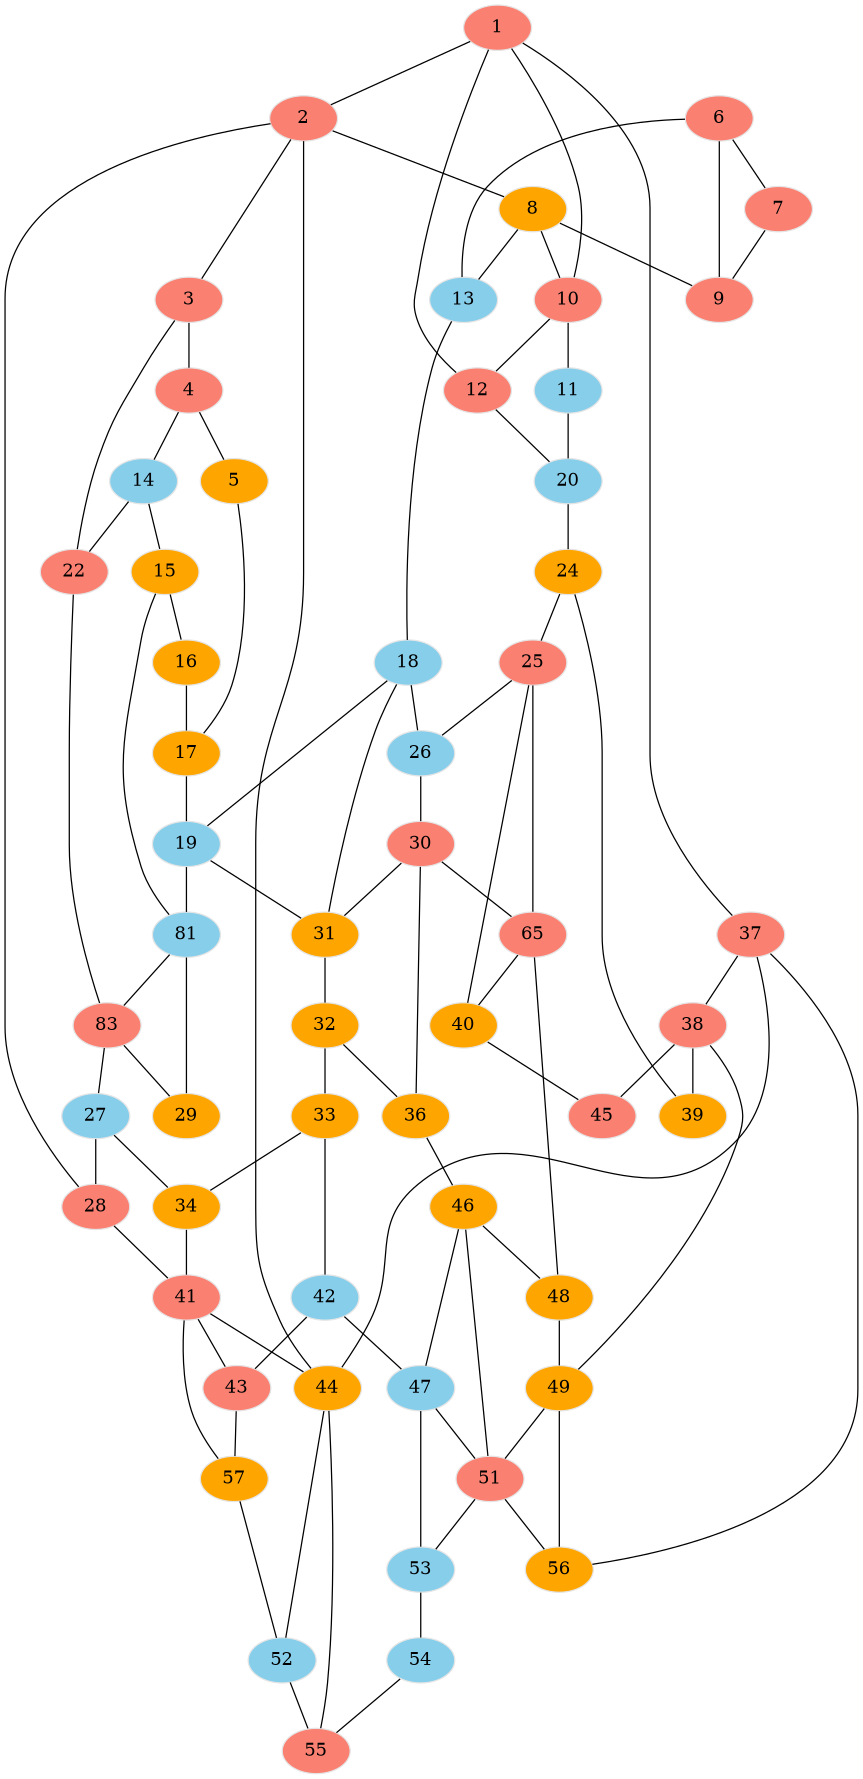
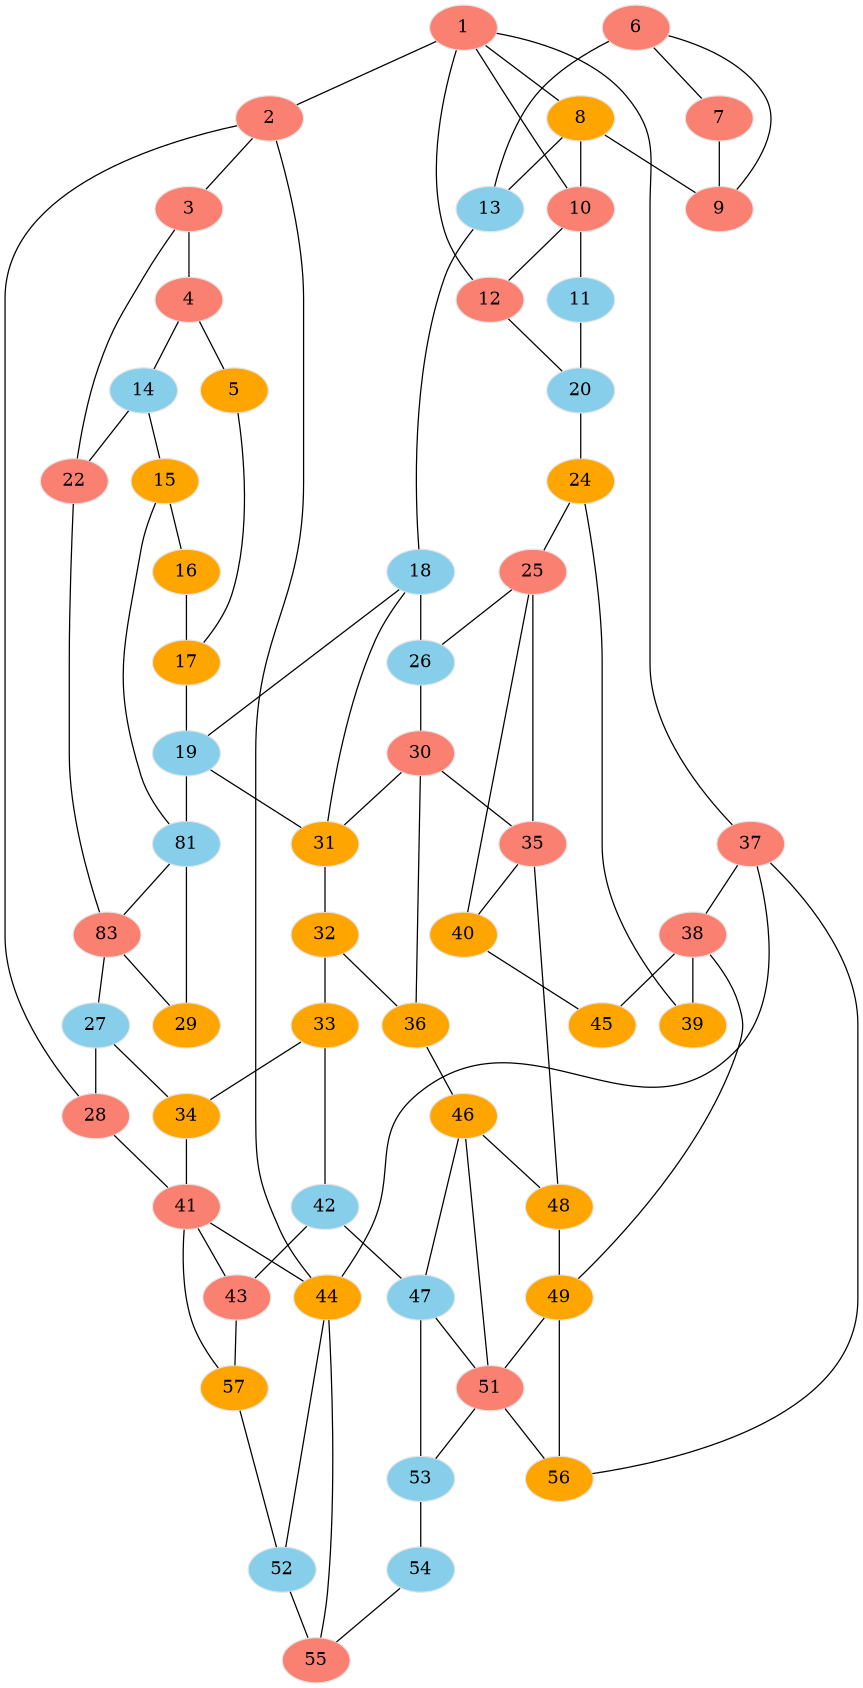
(418, 164) -> (522, 73)
(533, 935) -> (533, 844)
(602, 1116) -> (602, 1025)
